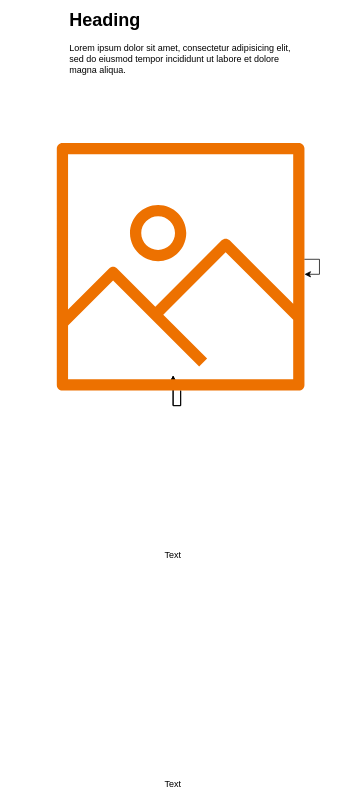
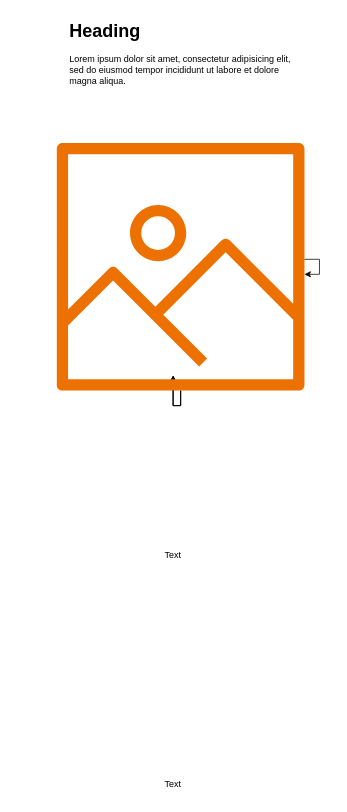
(180, 45) -> (180, 57)
